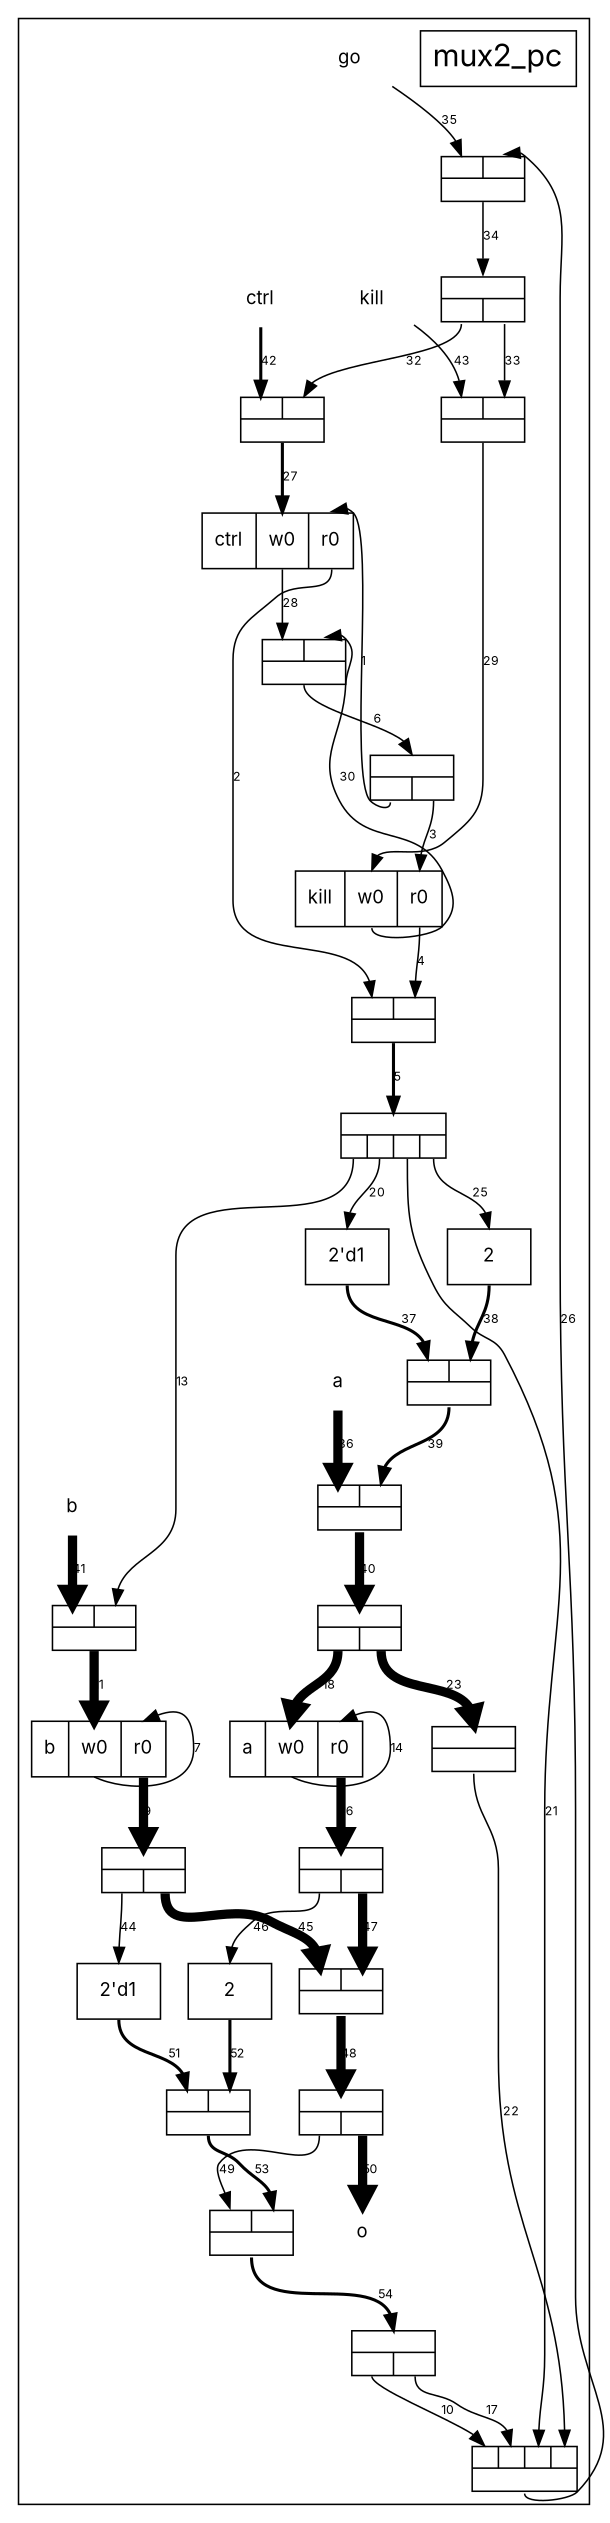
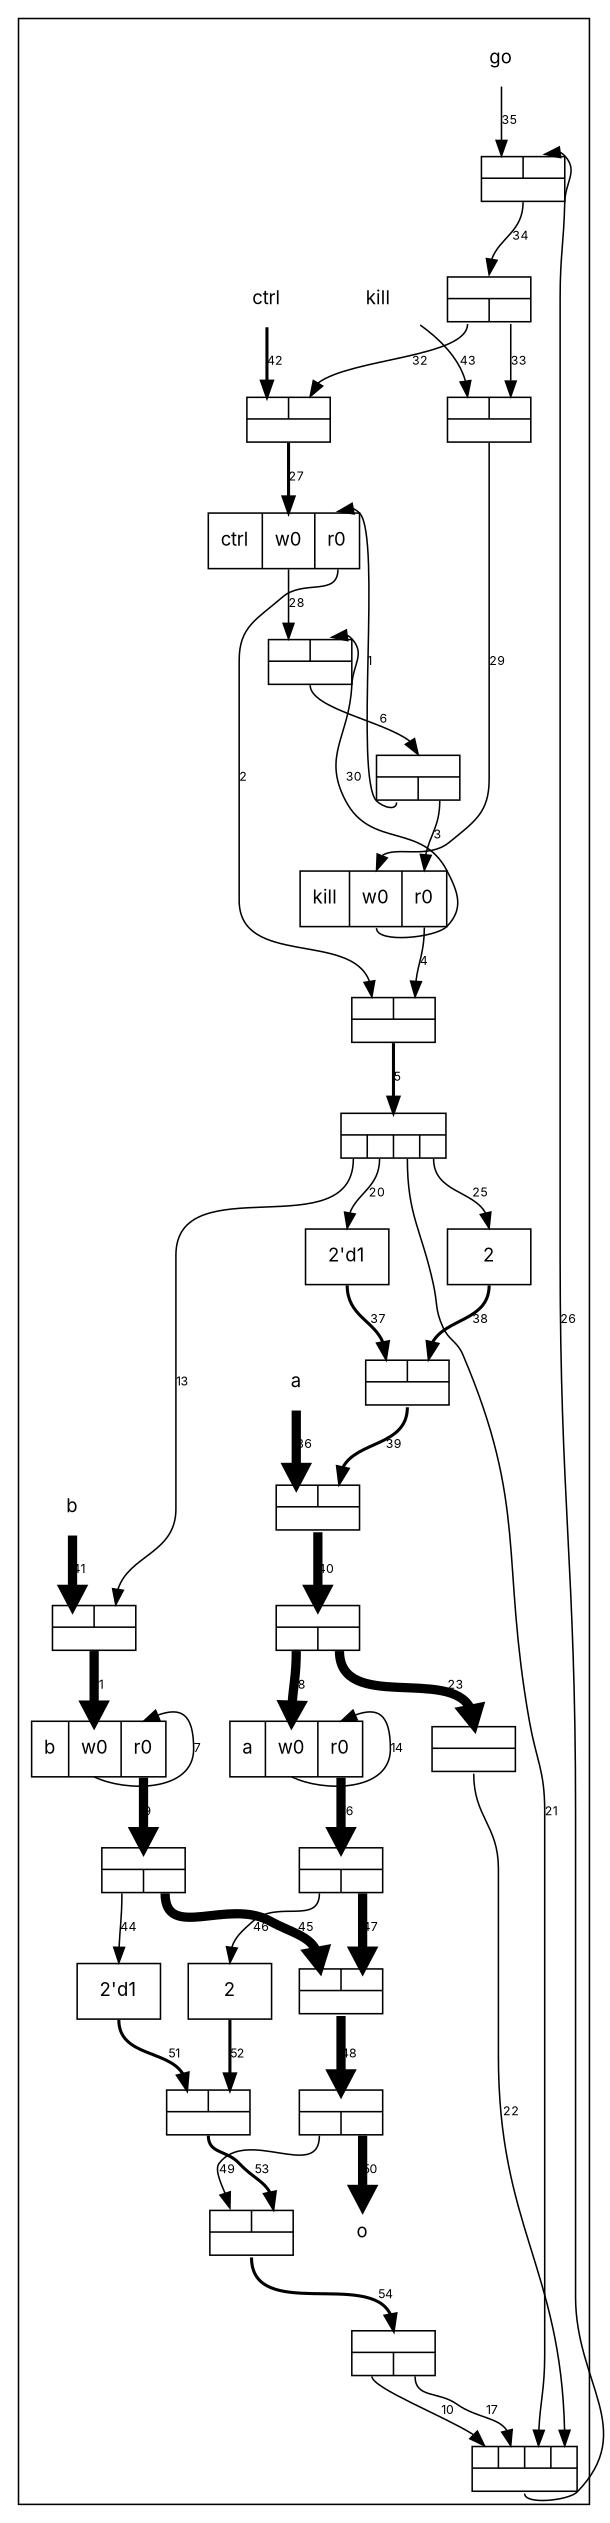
(498, 59) -> none
